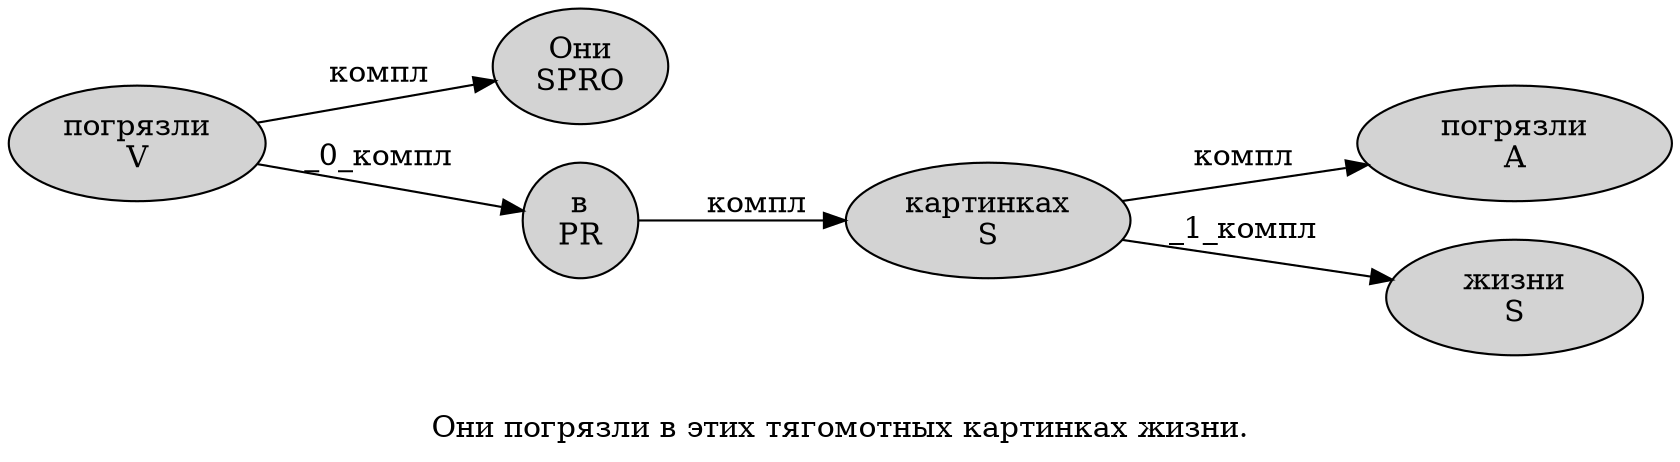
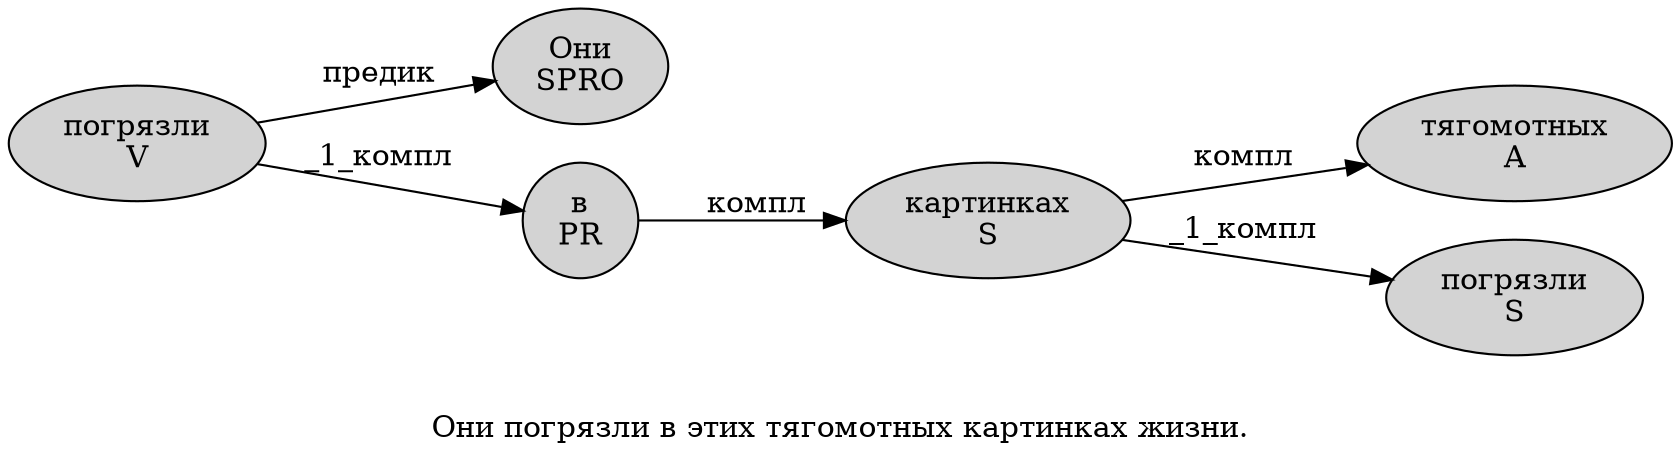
(379, 74) -> (379, 74)
(1515, 143) -> (1515, 143)
(379, 157) -> (379, 157)
(1515, 297) -> (1515, 297)
